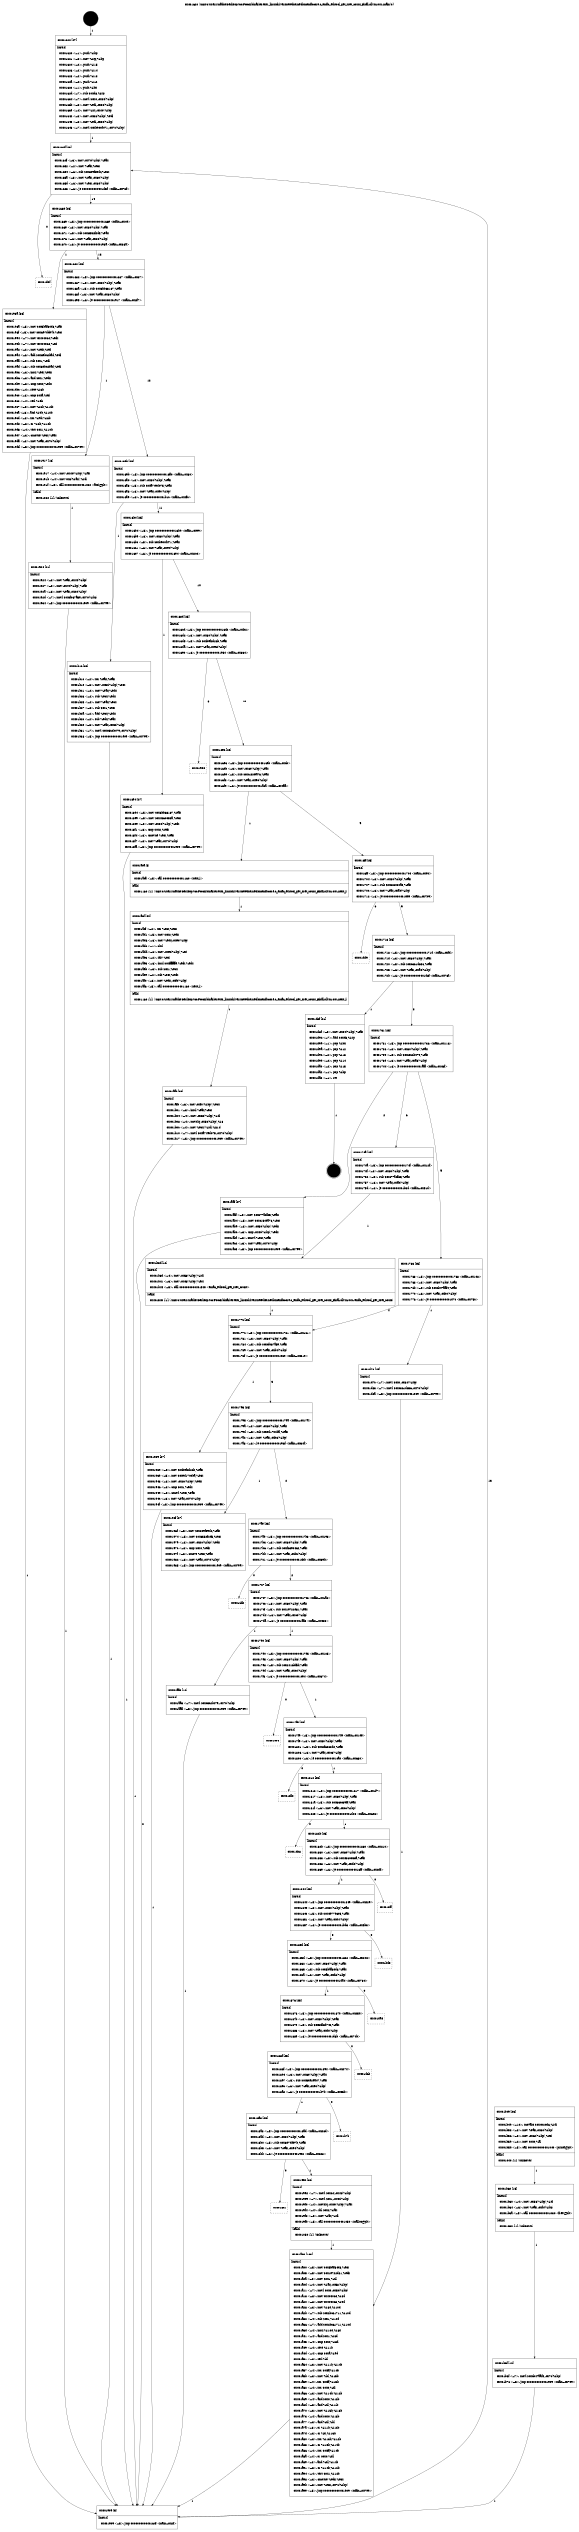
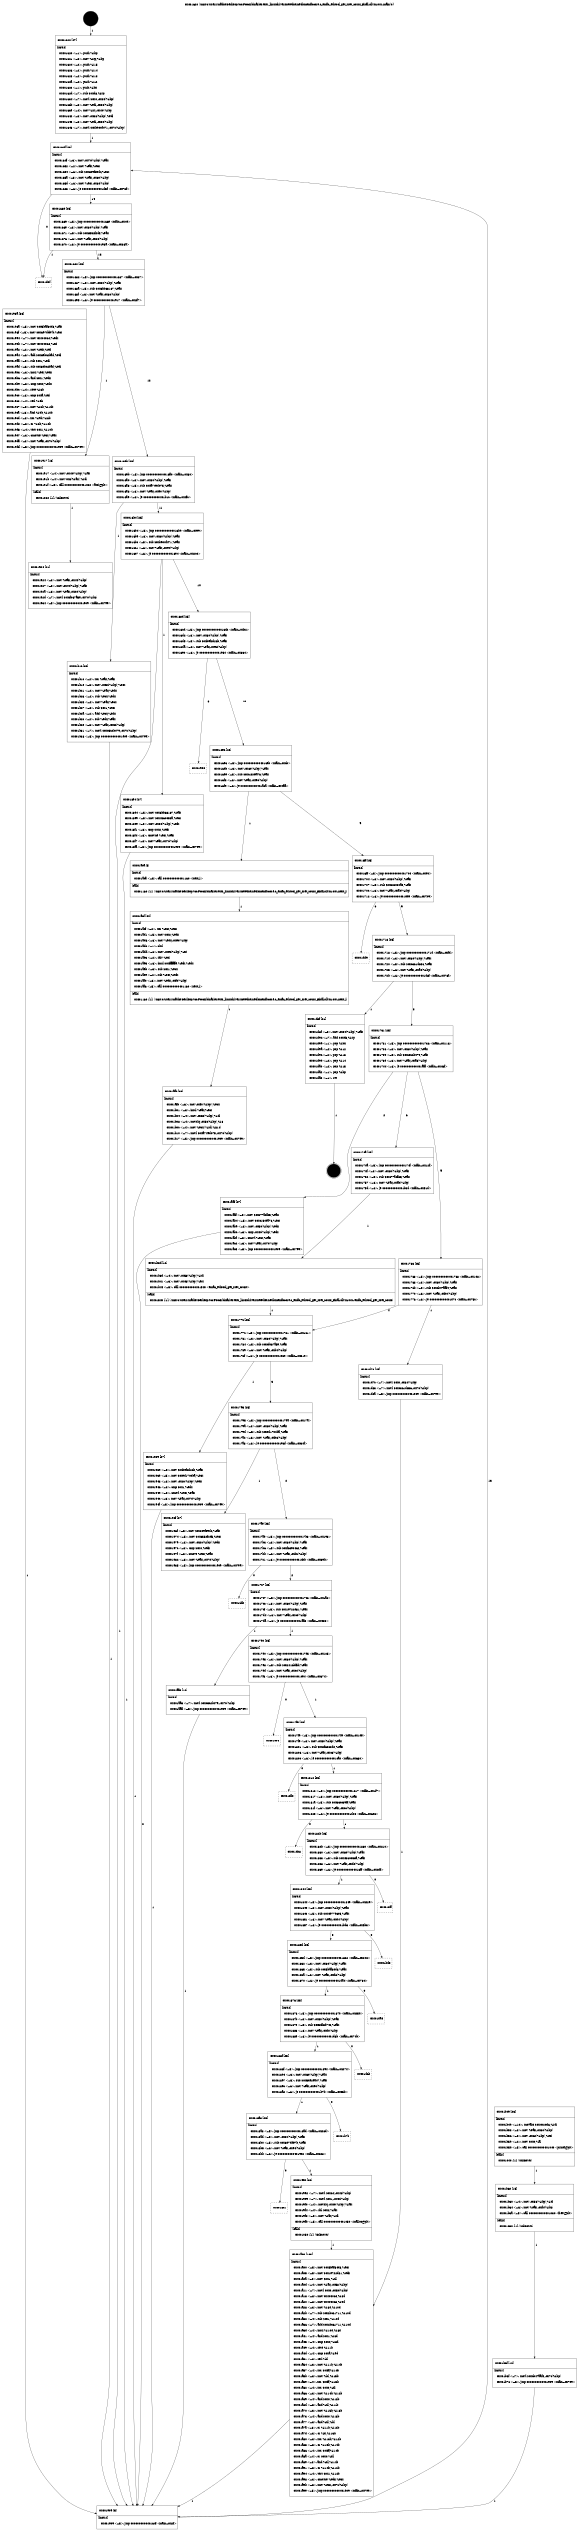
(57, 278) -> (46, 262)
(64, 1564) -> (118, 1528)
none -> (316, 2046)
